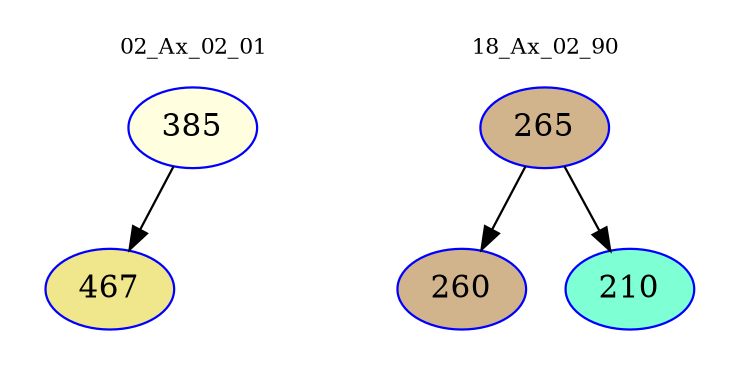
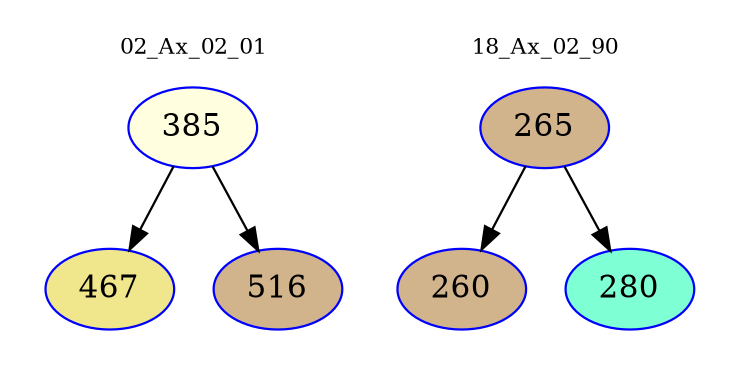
none -> (278, 289)
(630, 289) -> (630, 289)
